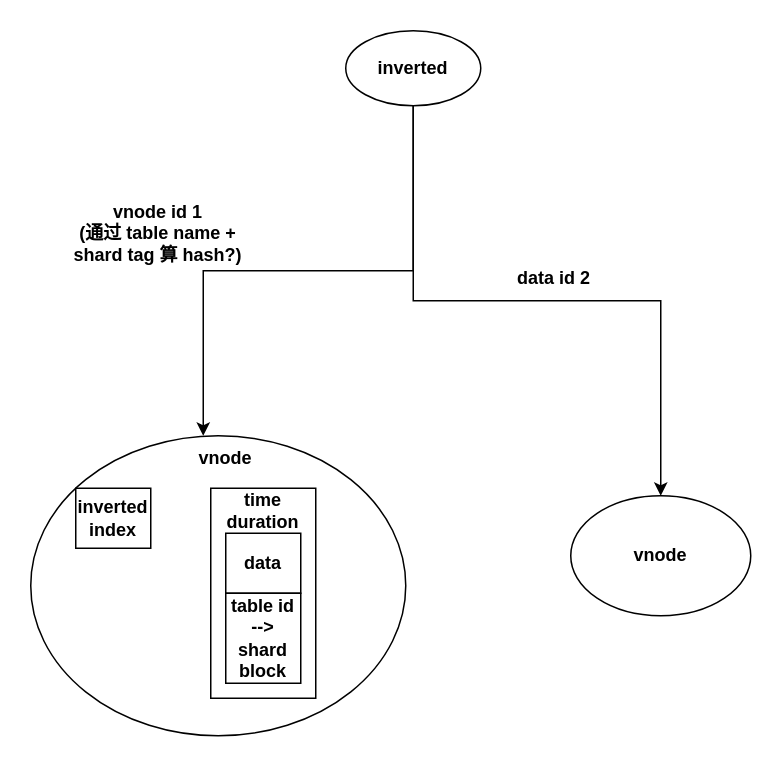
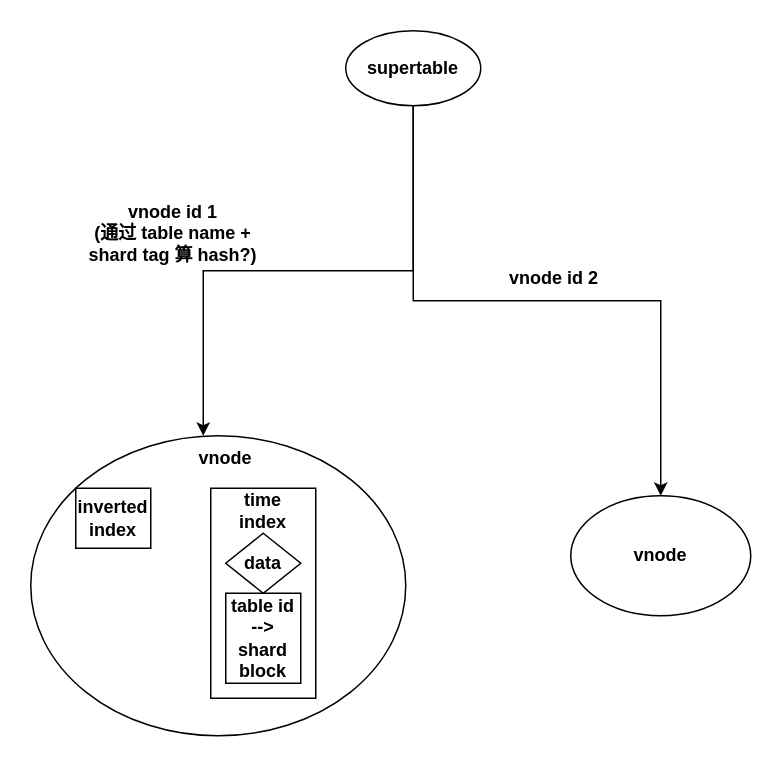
(413, 68) -> (413, 68)
(158, 233) -> (173, 233)
(554, 278) -> (554, 278)
(263, 511) -> (263, 511)
(263, 563) -> (263, 563)
